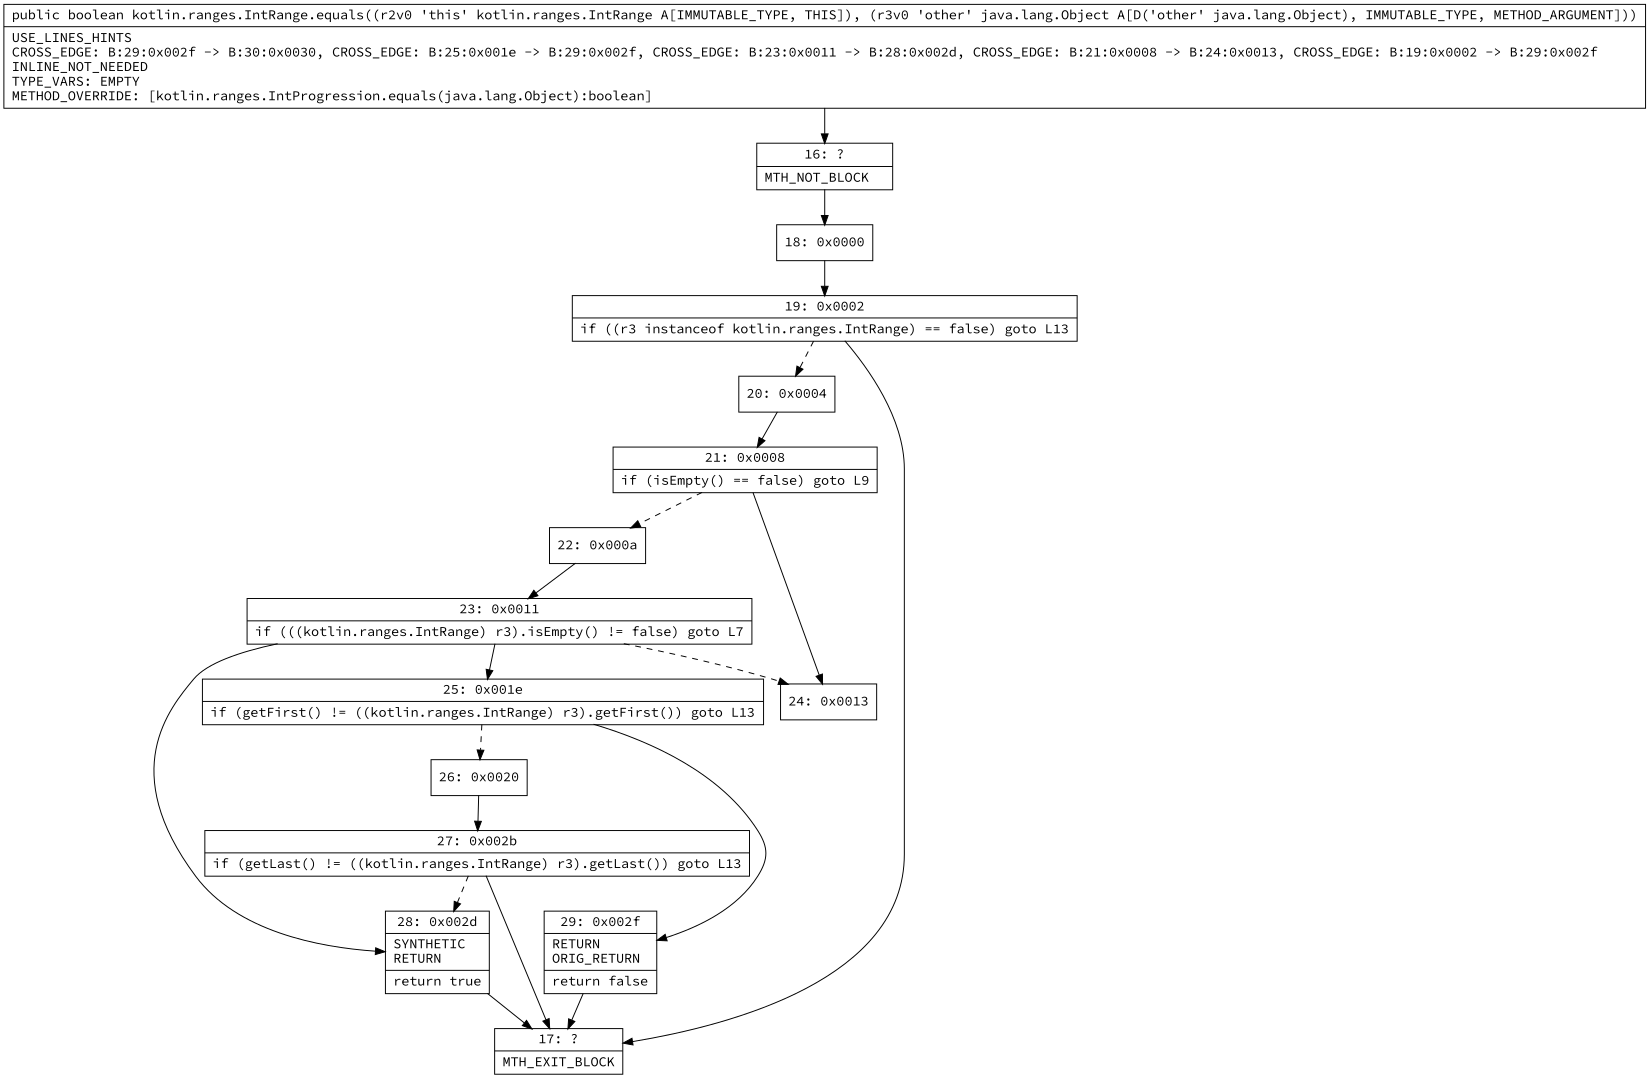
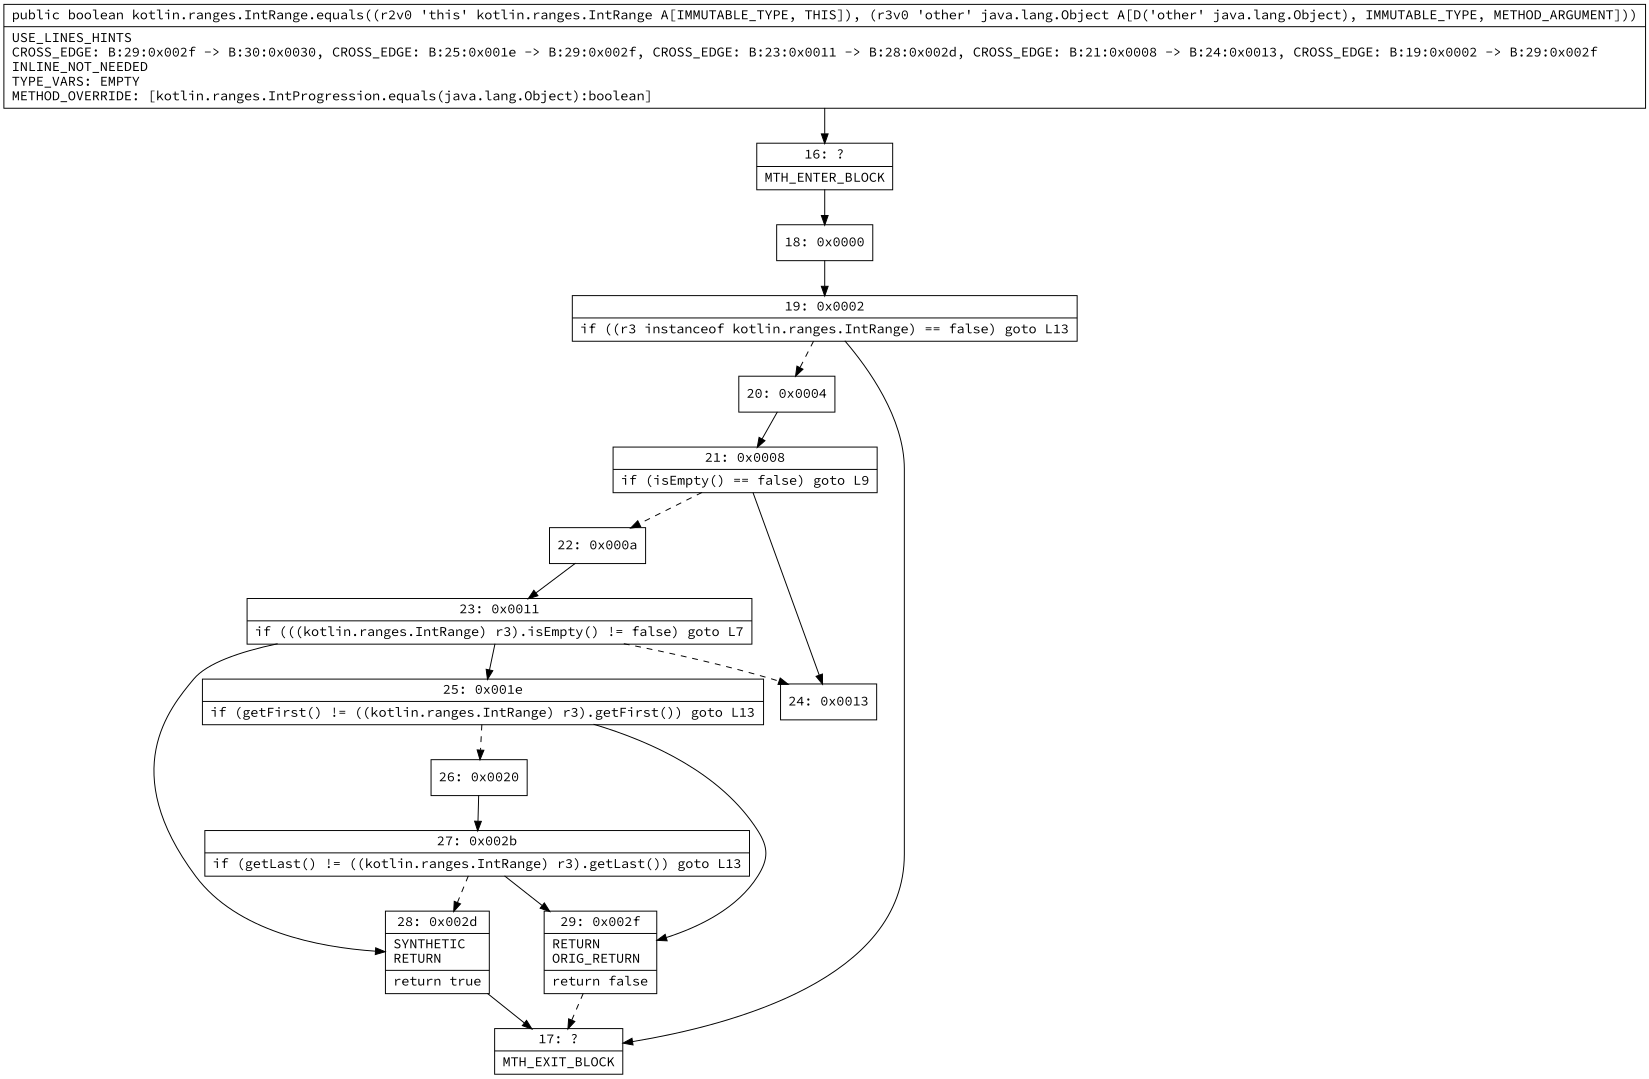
(817, 178) -> (825, 178)
(516, 948) -> (523, 891)
(578, 1007) -> (578, 1007)
